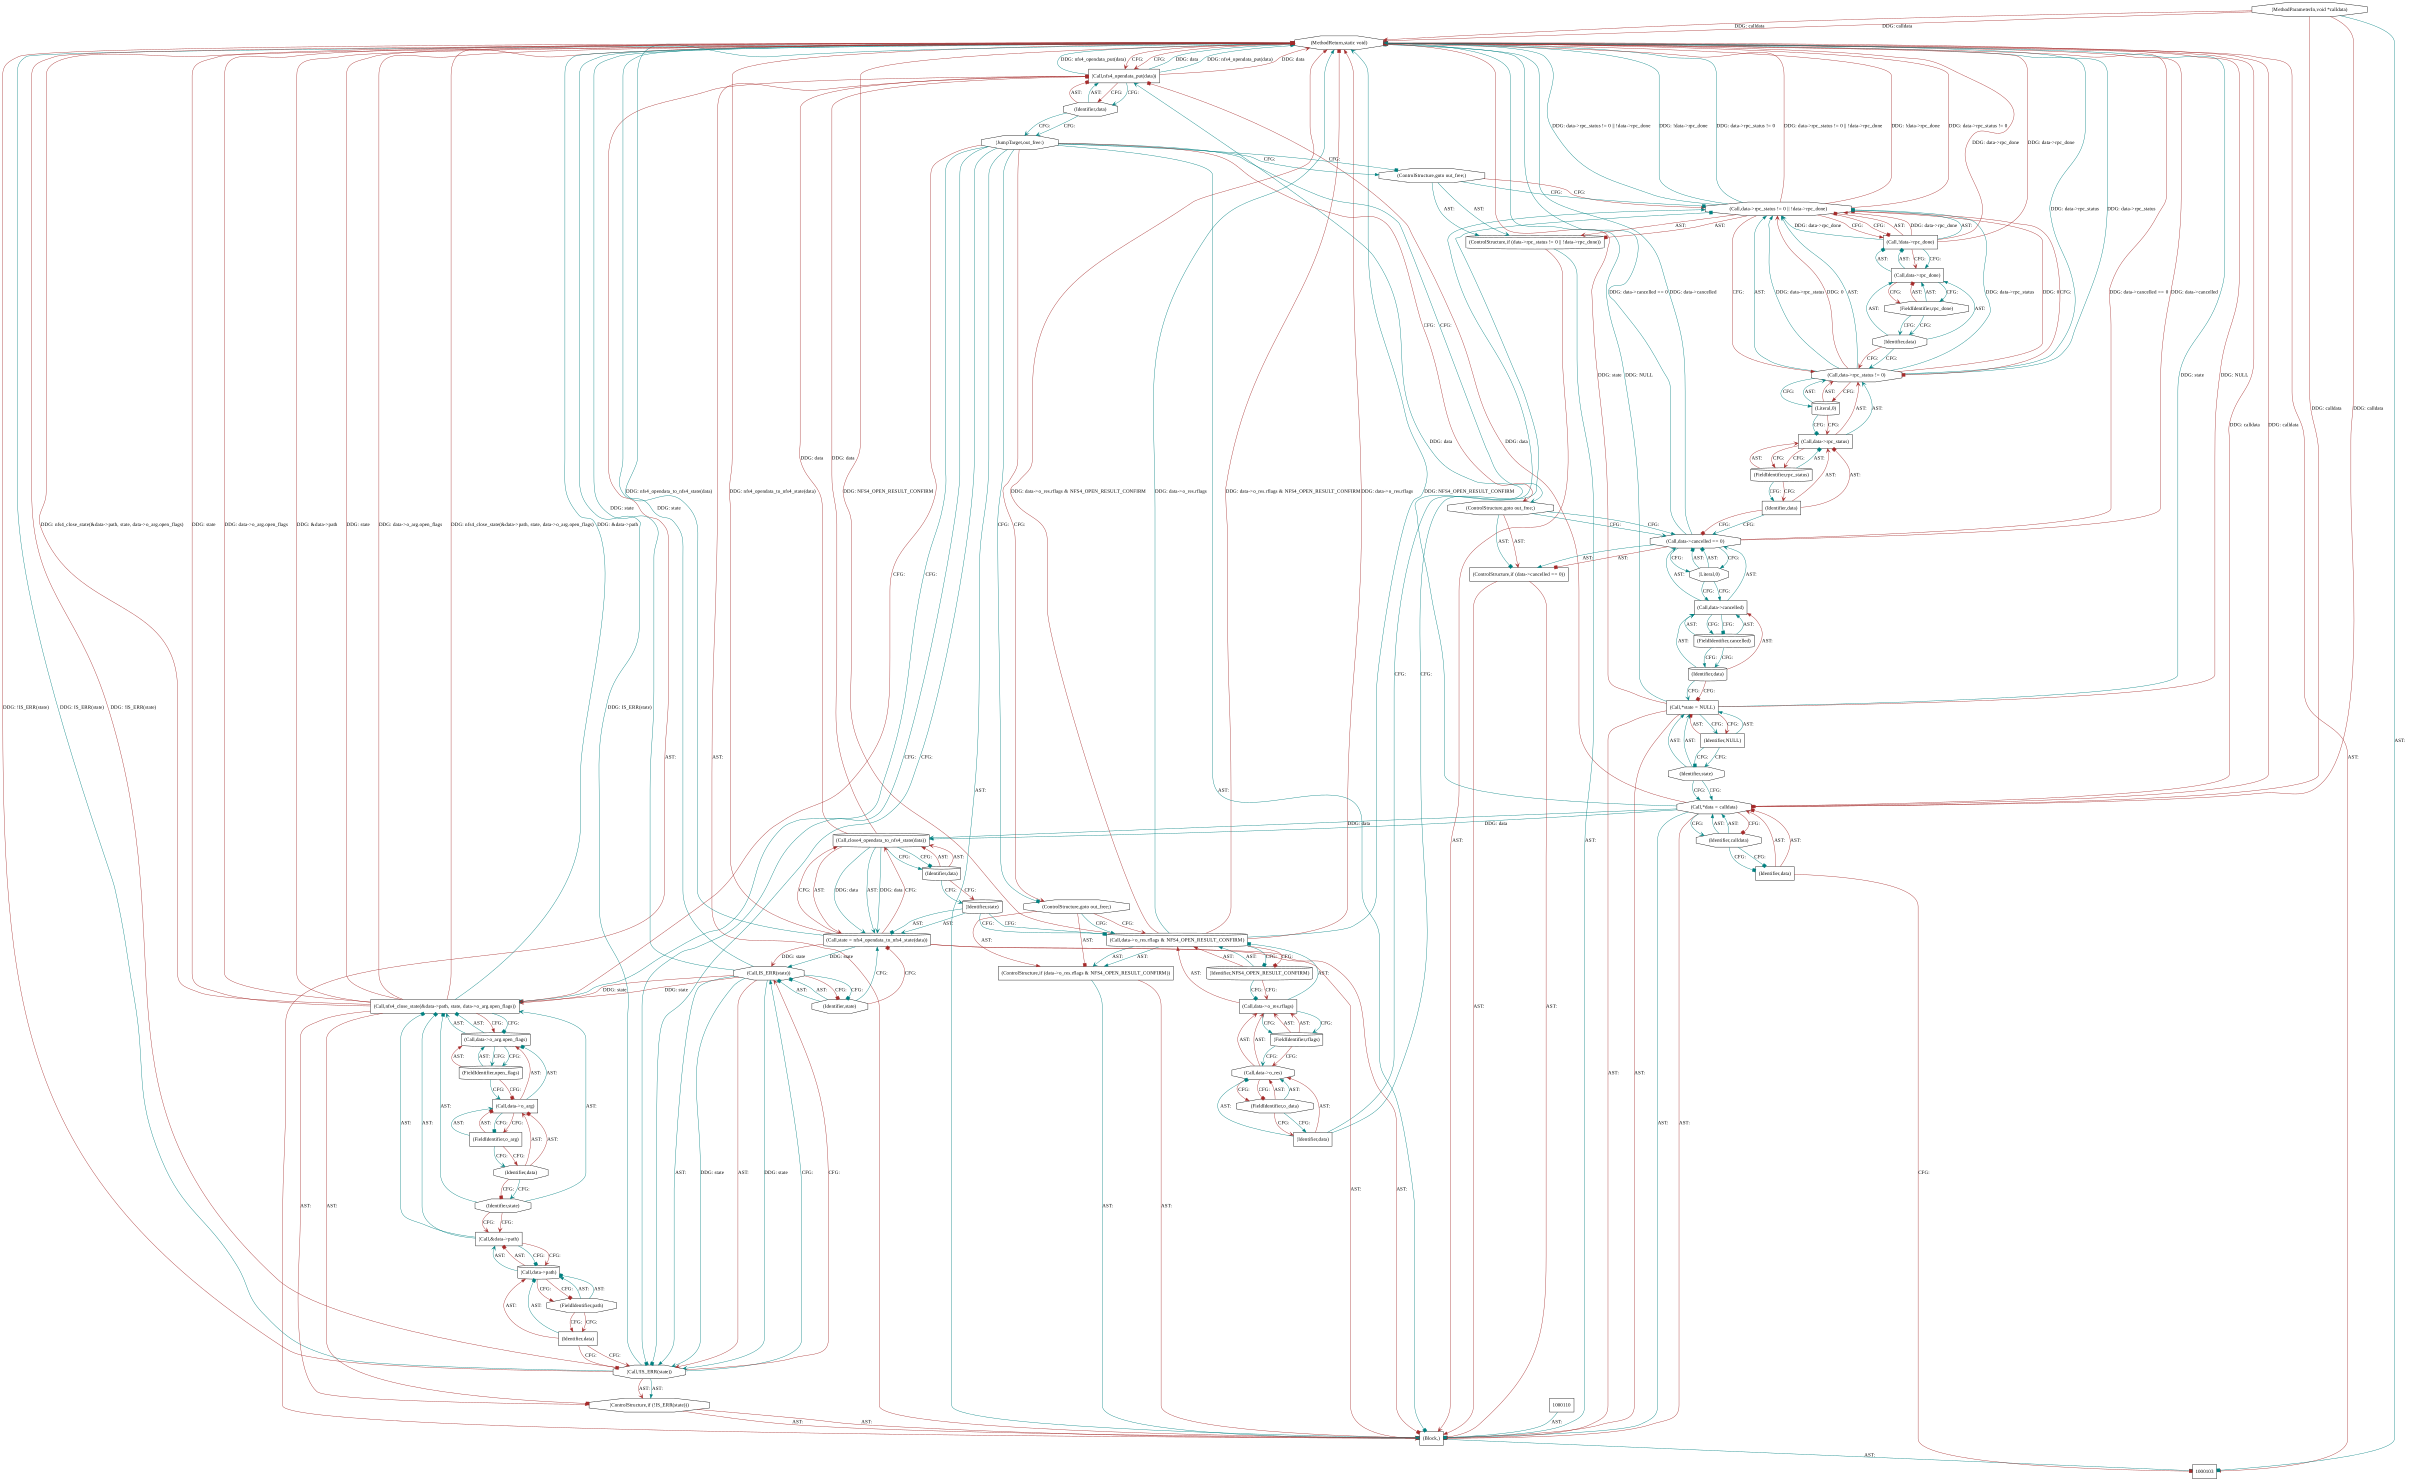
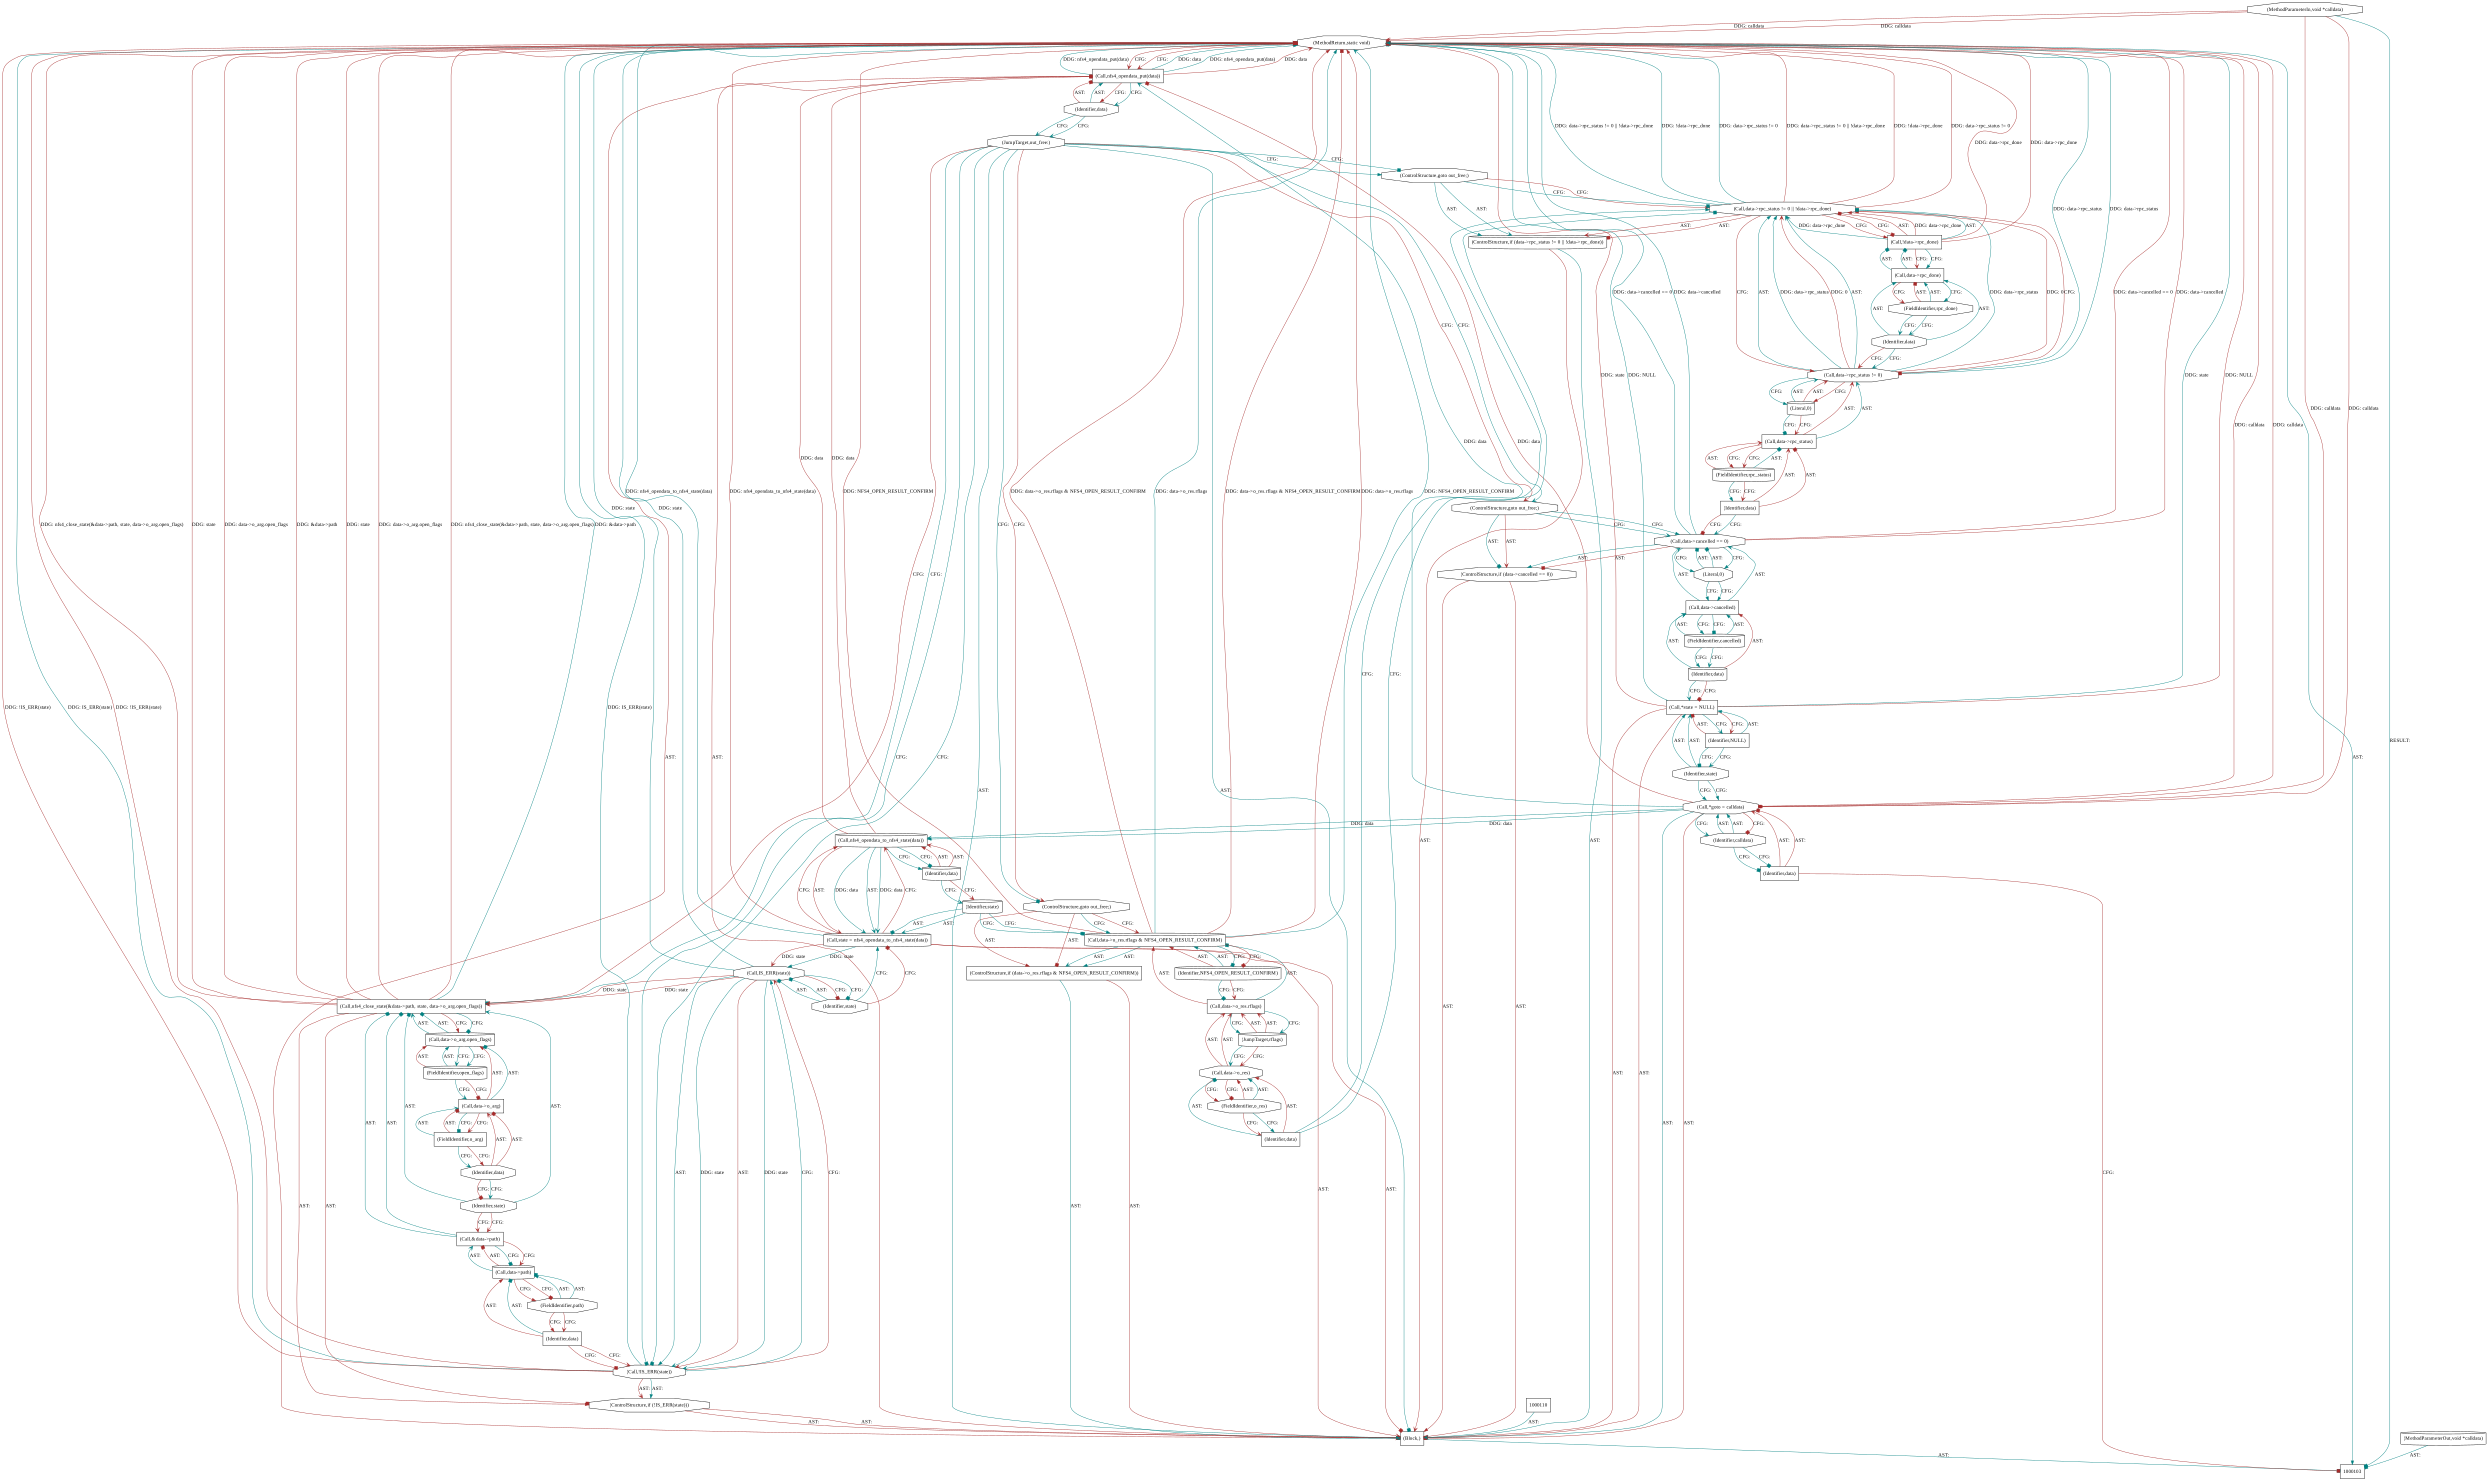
(2292, 376) -> (2287, 324)
(1519, 574) -> (1507, 574)
(2401, 741) -> (2401, 741)
(1714, 807) -> (1721, 807)
(881, 840) -> (881, 840)
(1297, 1040) -> (1262, 1040)
(1275, 1106) -> (1244, 1106)
(1517, 1432) -> (1509, 1429)
none -> (2443, 1438)
